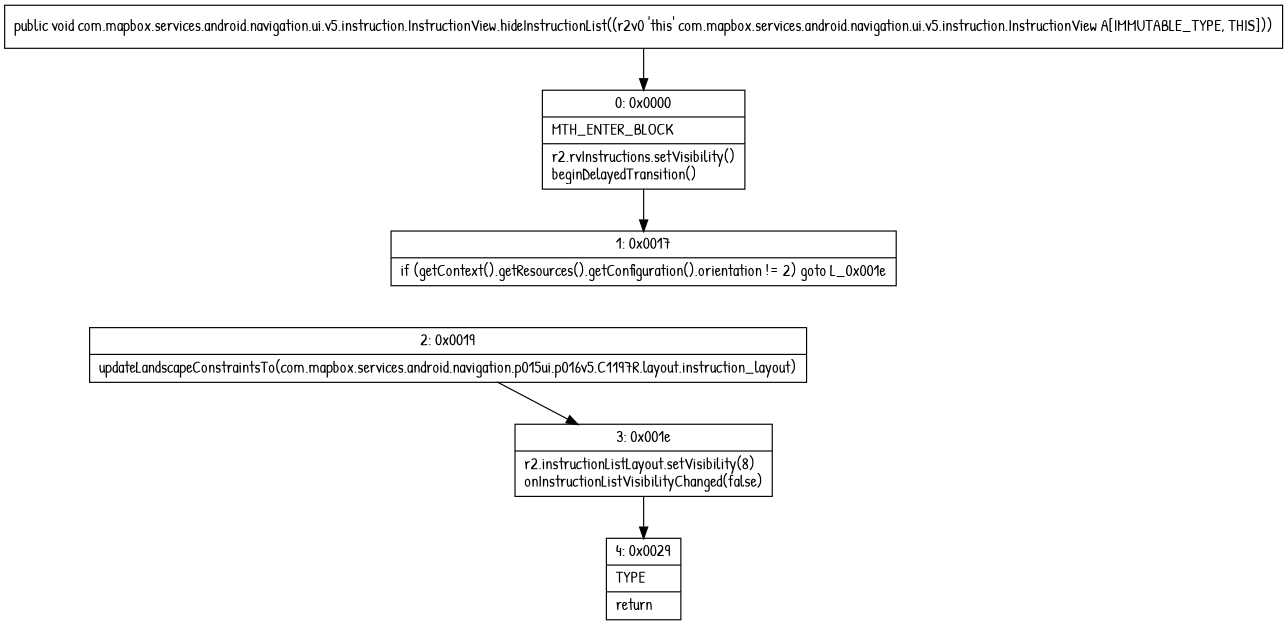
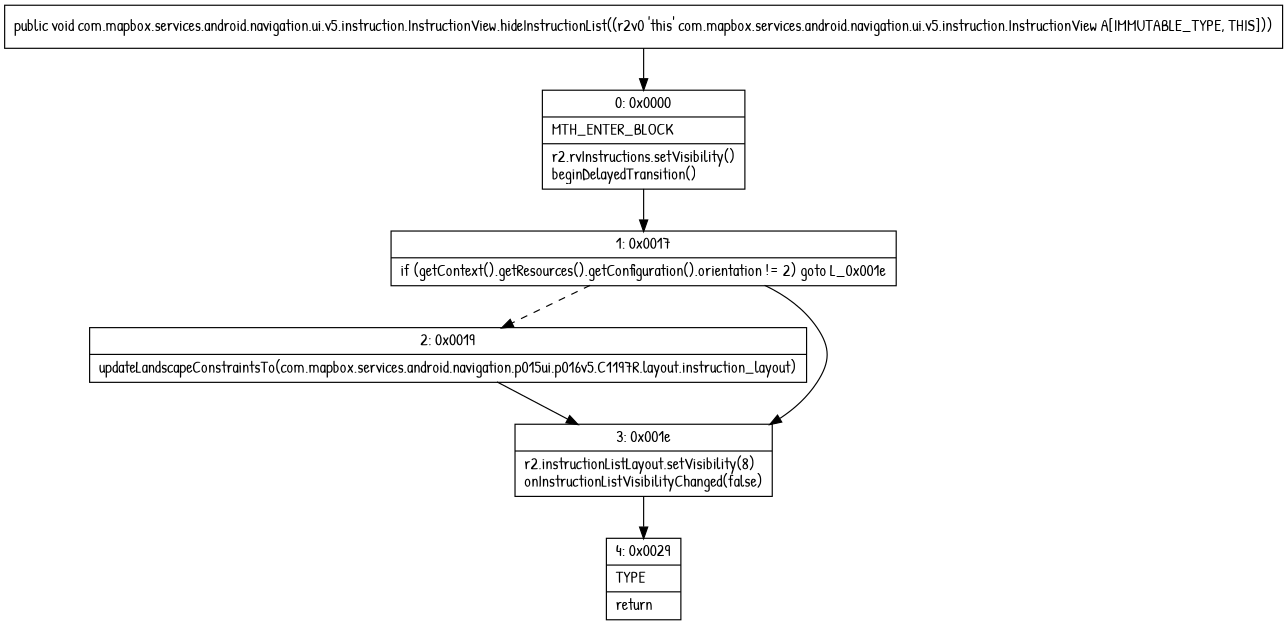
none -> (551, 304)
none -> (826, 347)
